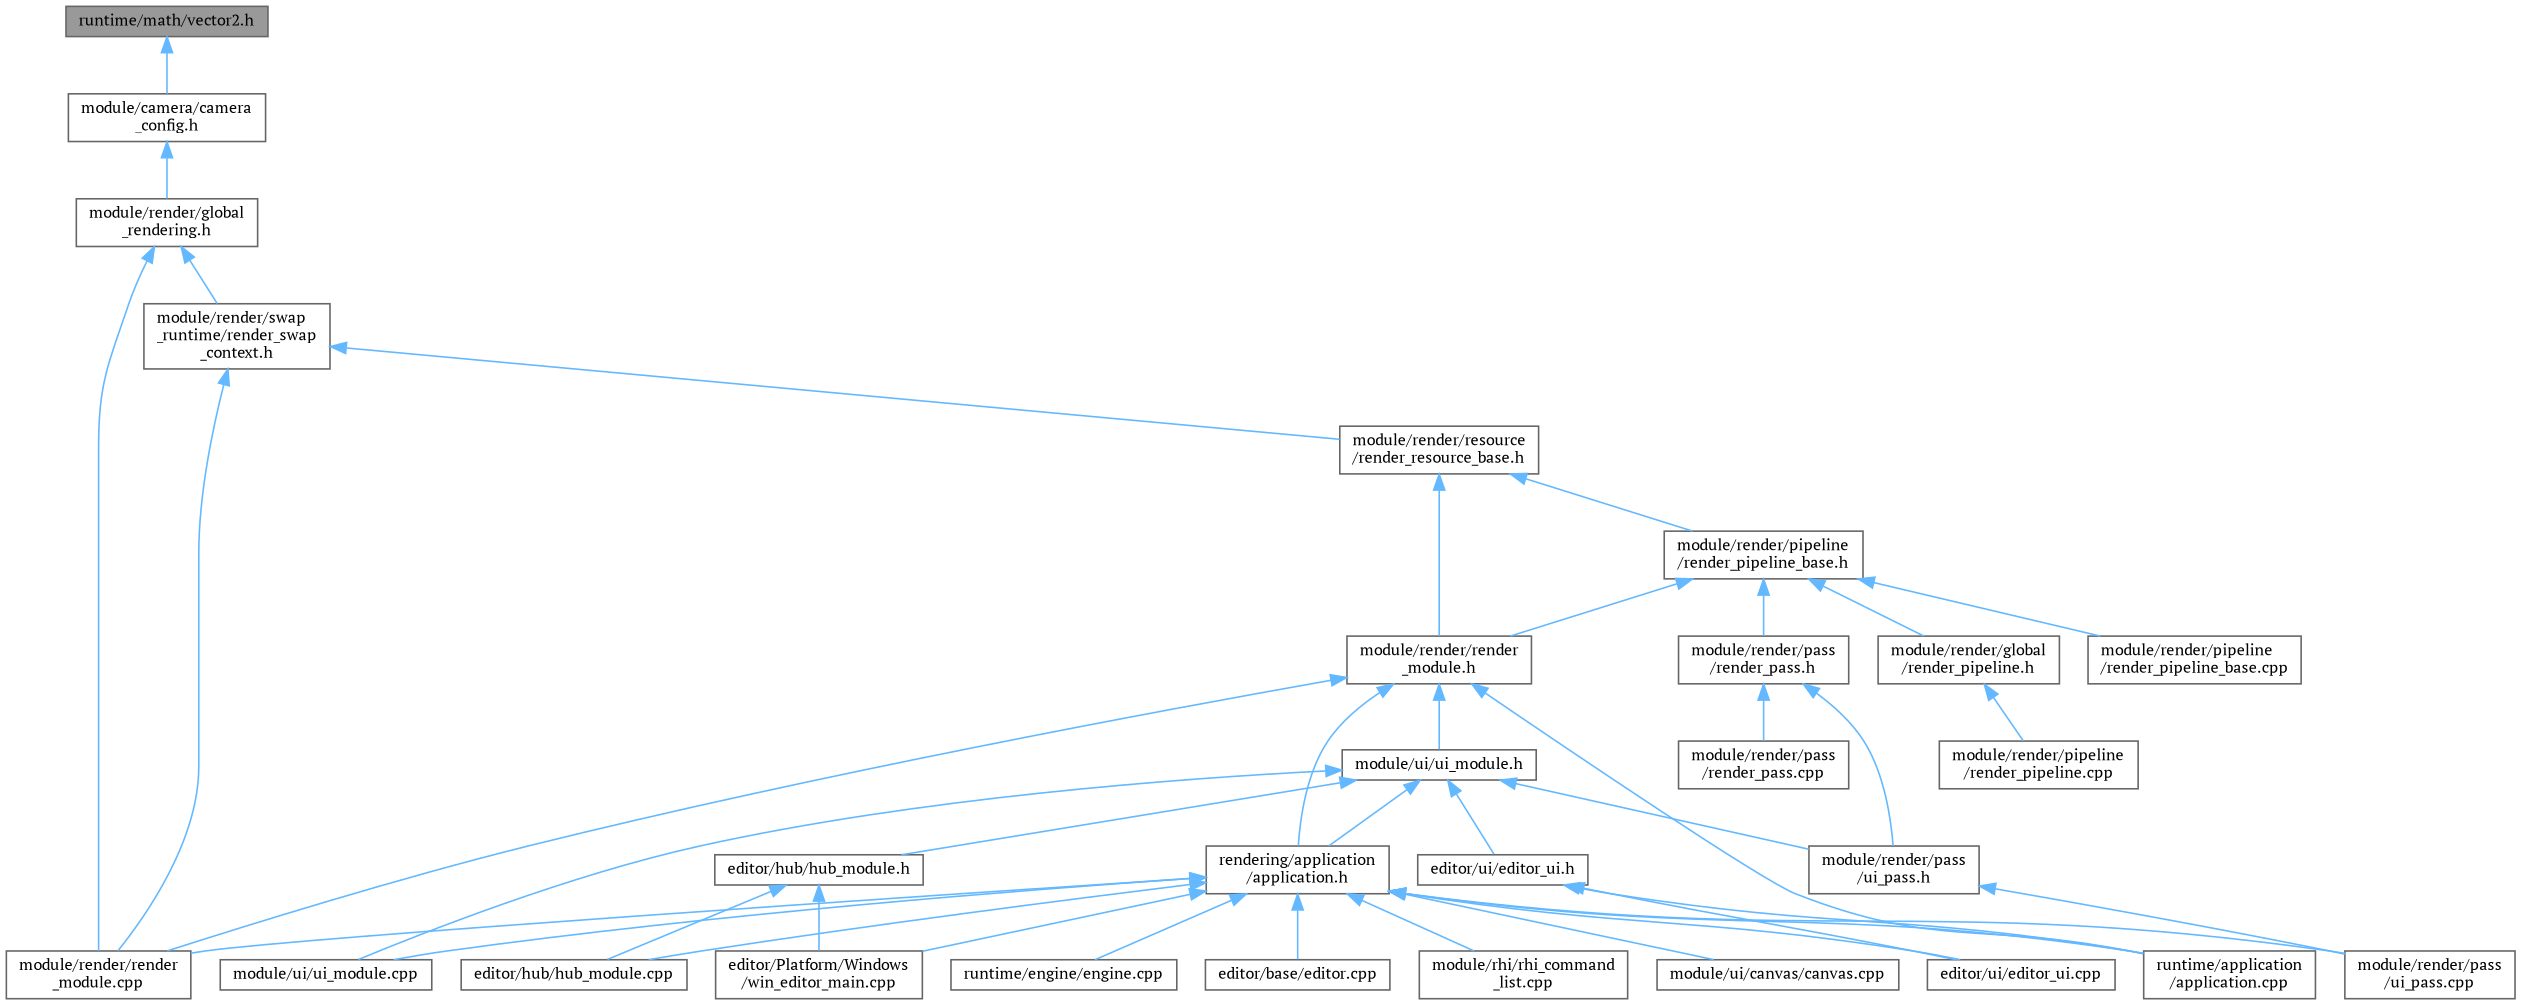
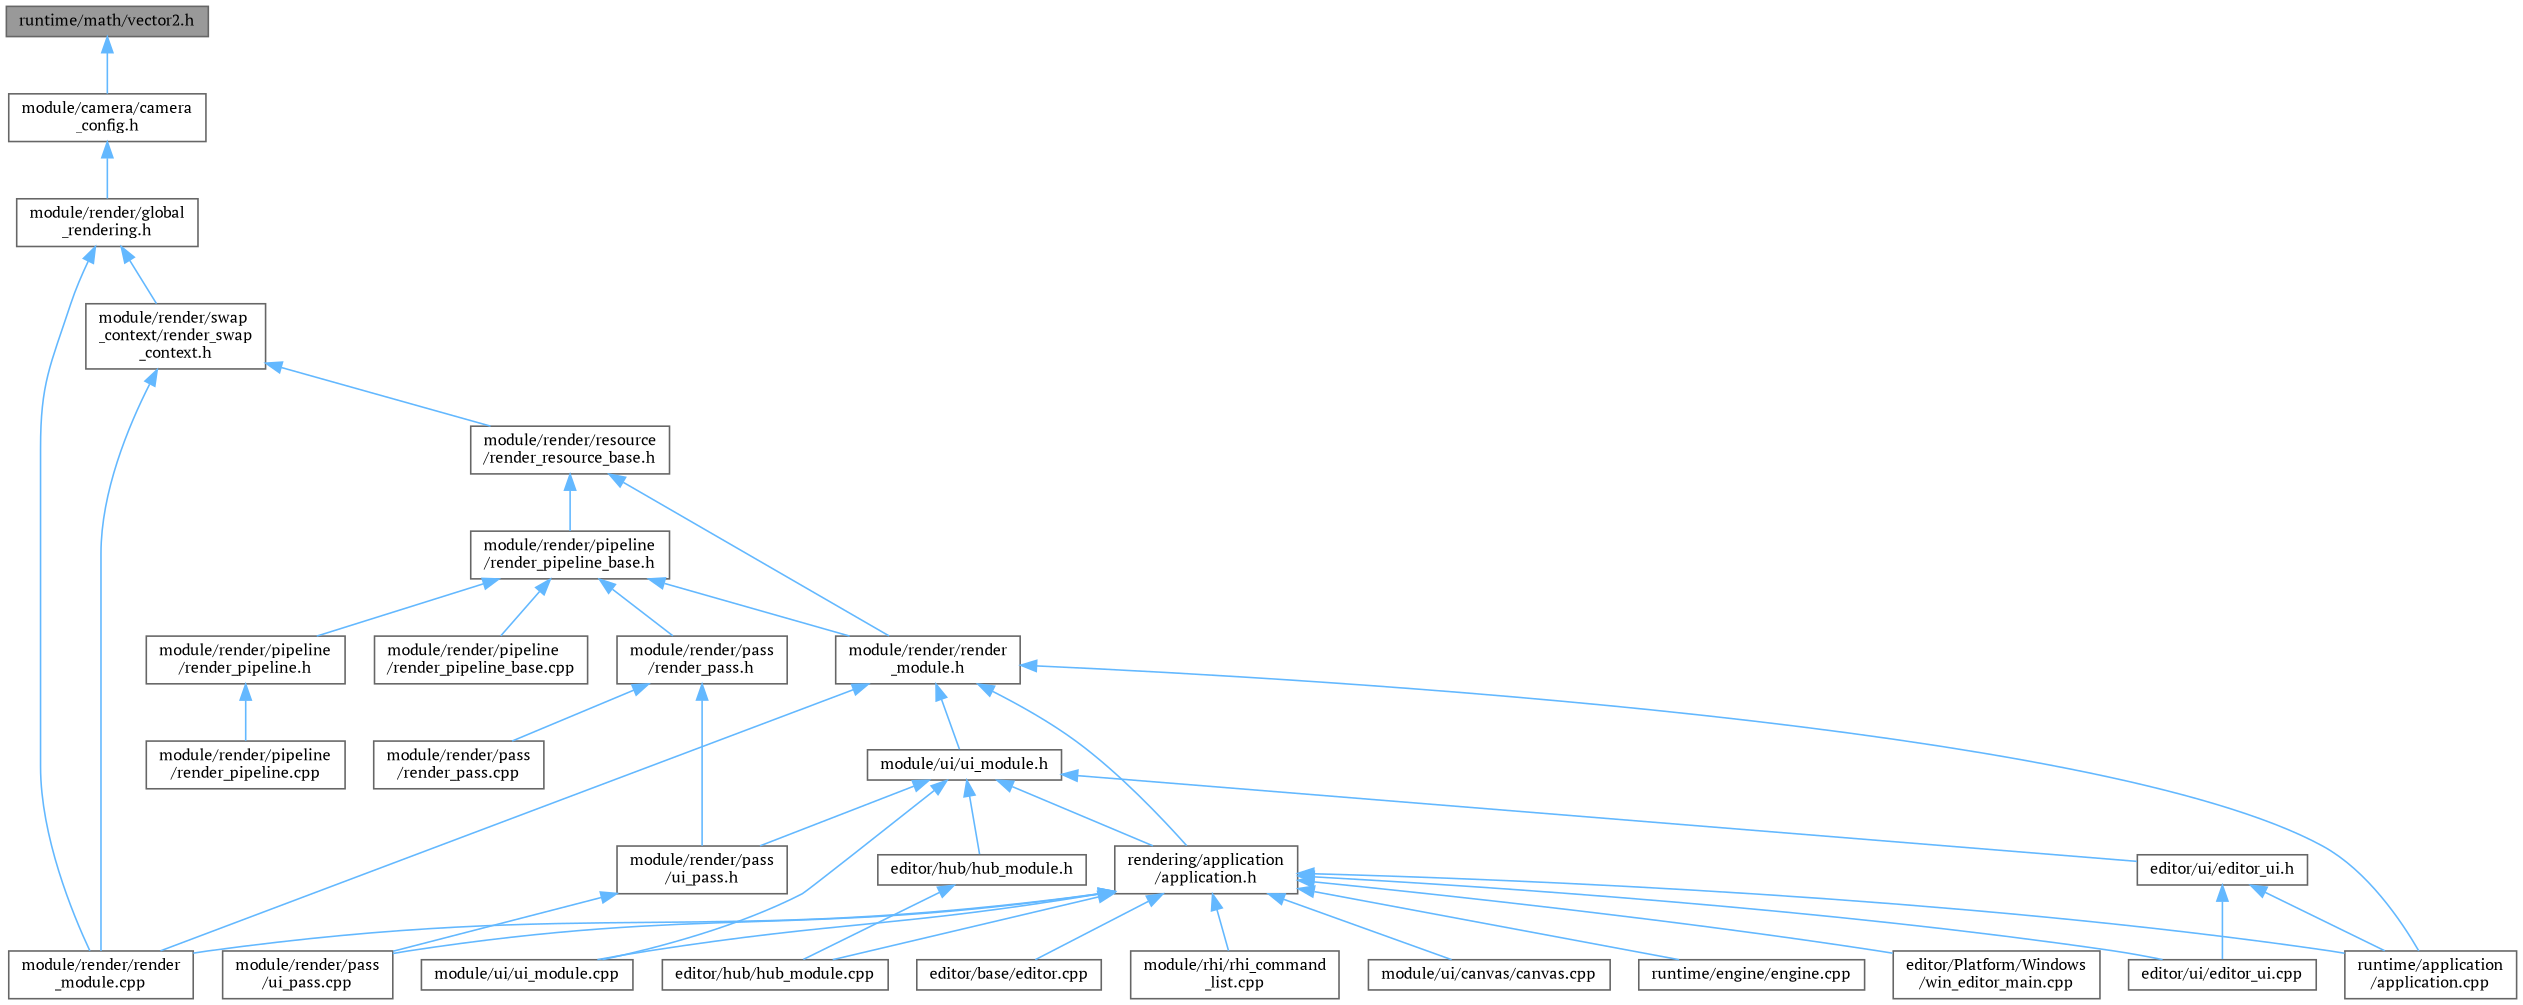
(237, 336) -> (176, 336)
(1969, 660) -> (246, 660)
(819, 923) -> none
